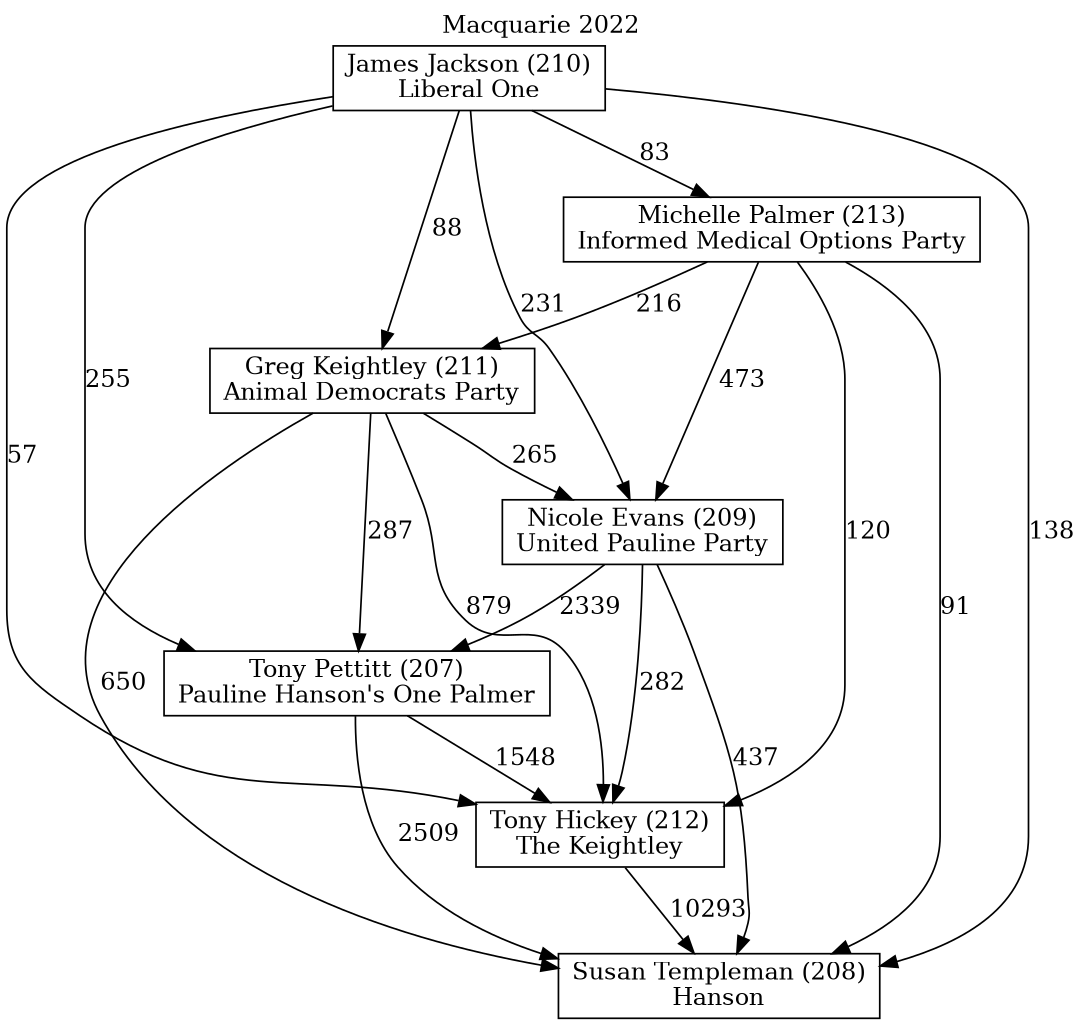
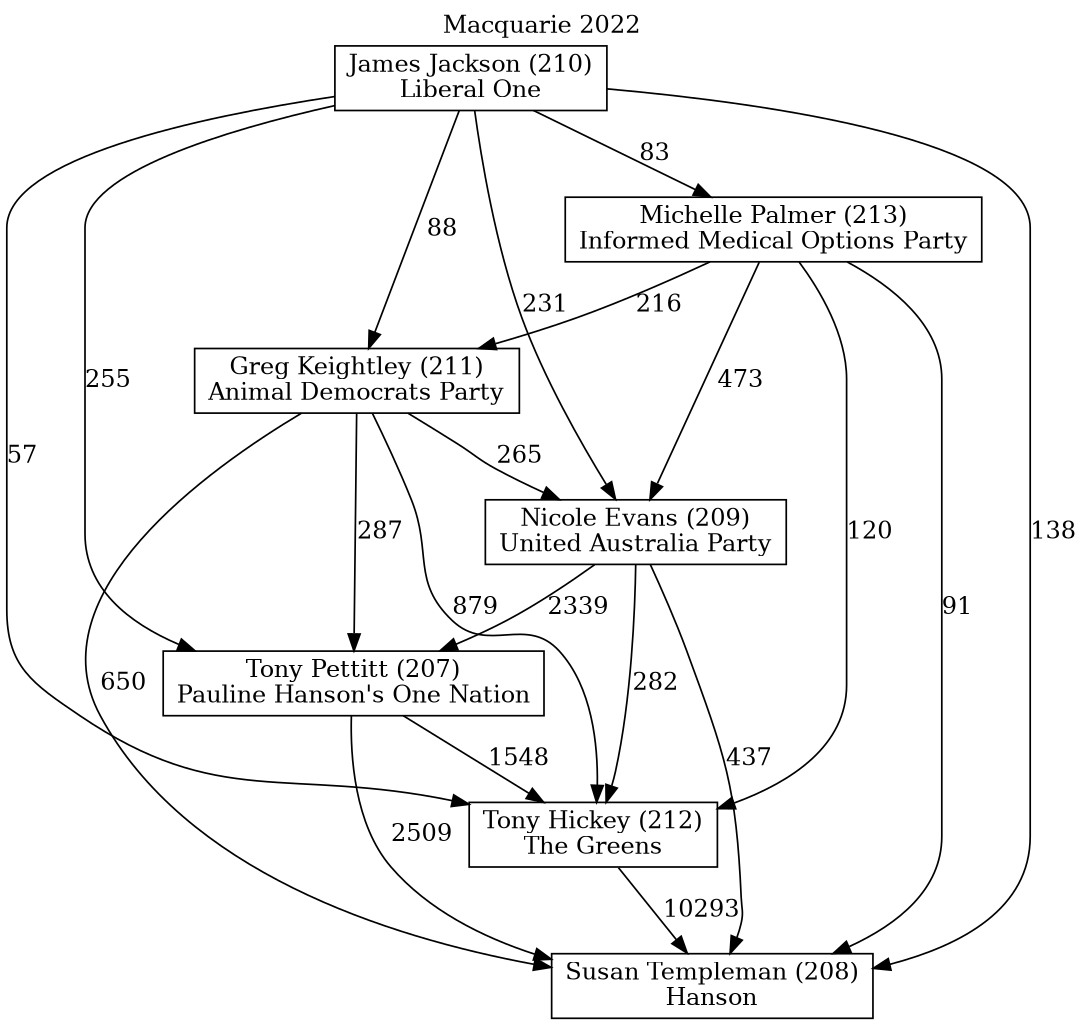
(643, 532) -> (636, 532)
(357, 683) -> (354, 683)
(600, 835) -> (593, 835)
